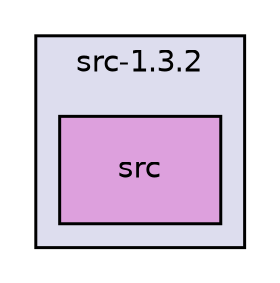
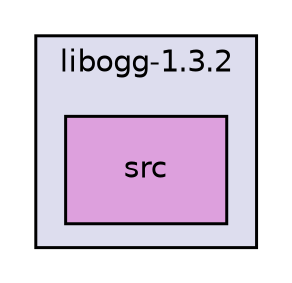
(140, 64) -> (146, 64)
